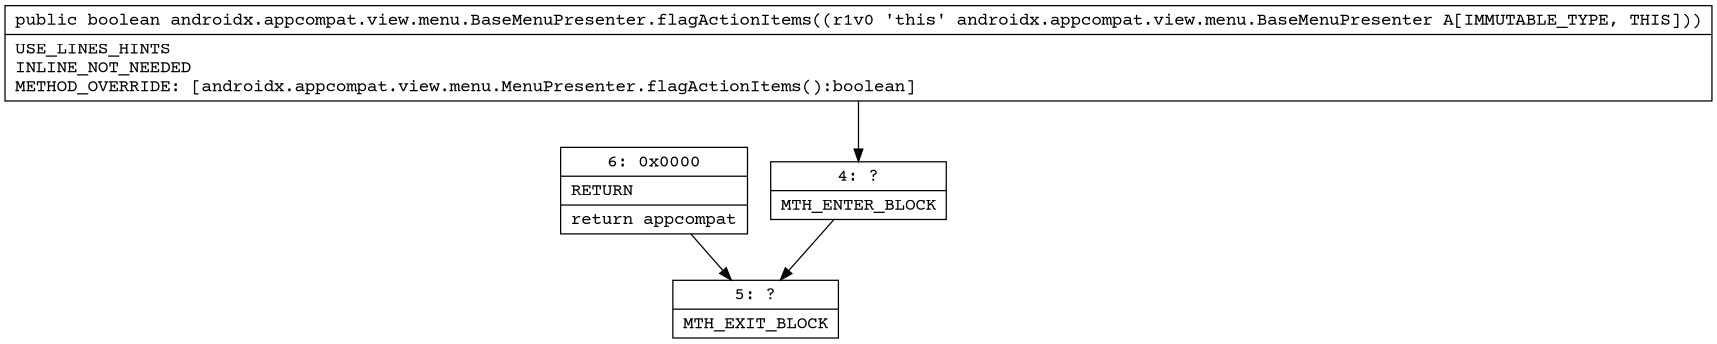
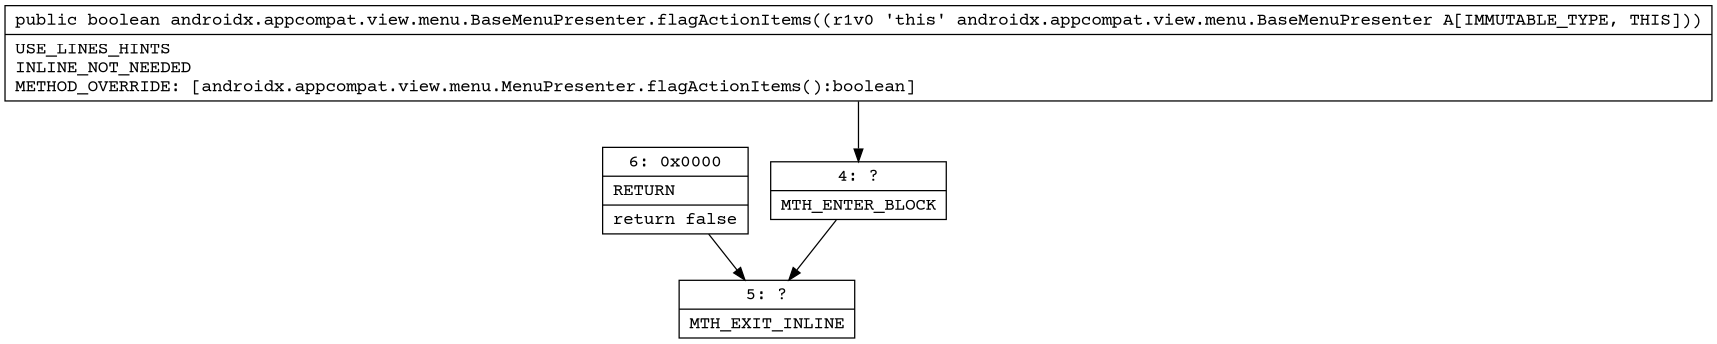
(654, 219) -> (675, 219)
(756, 323) -> (767, 323)
